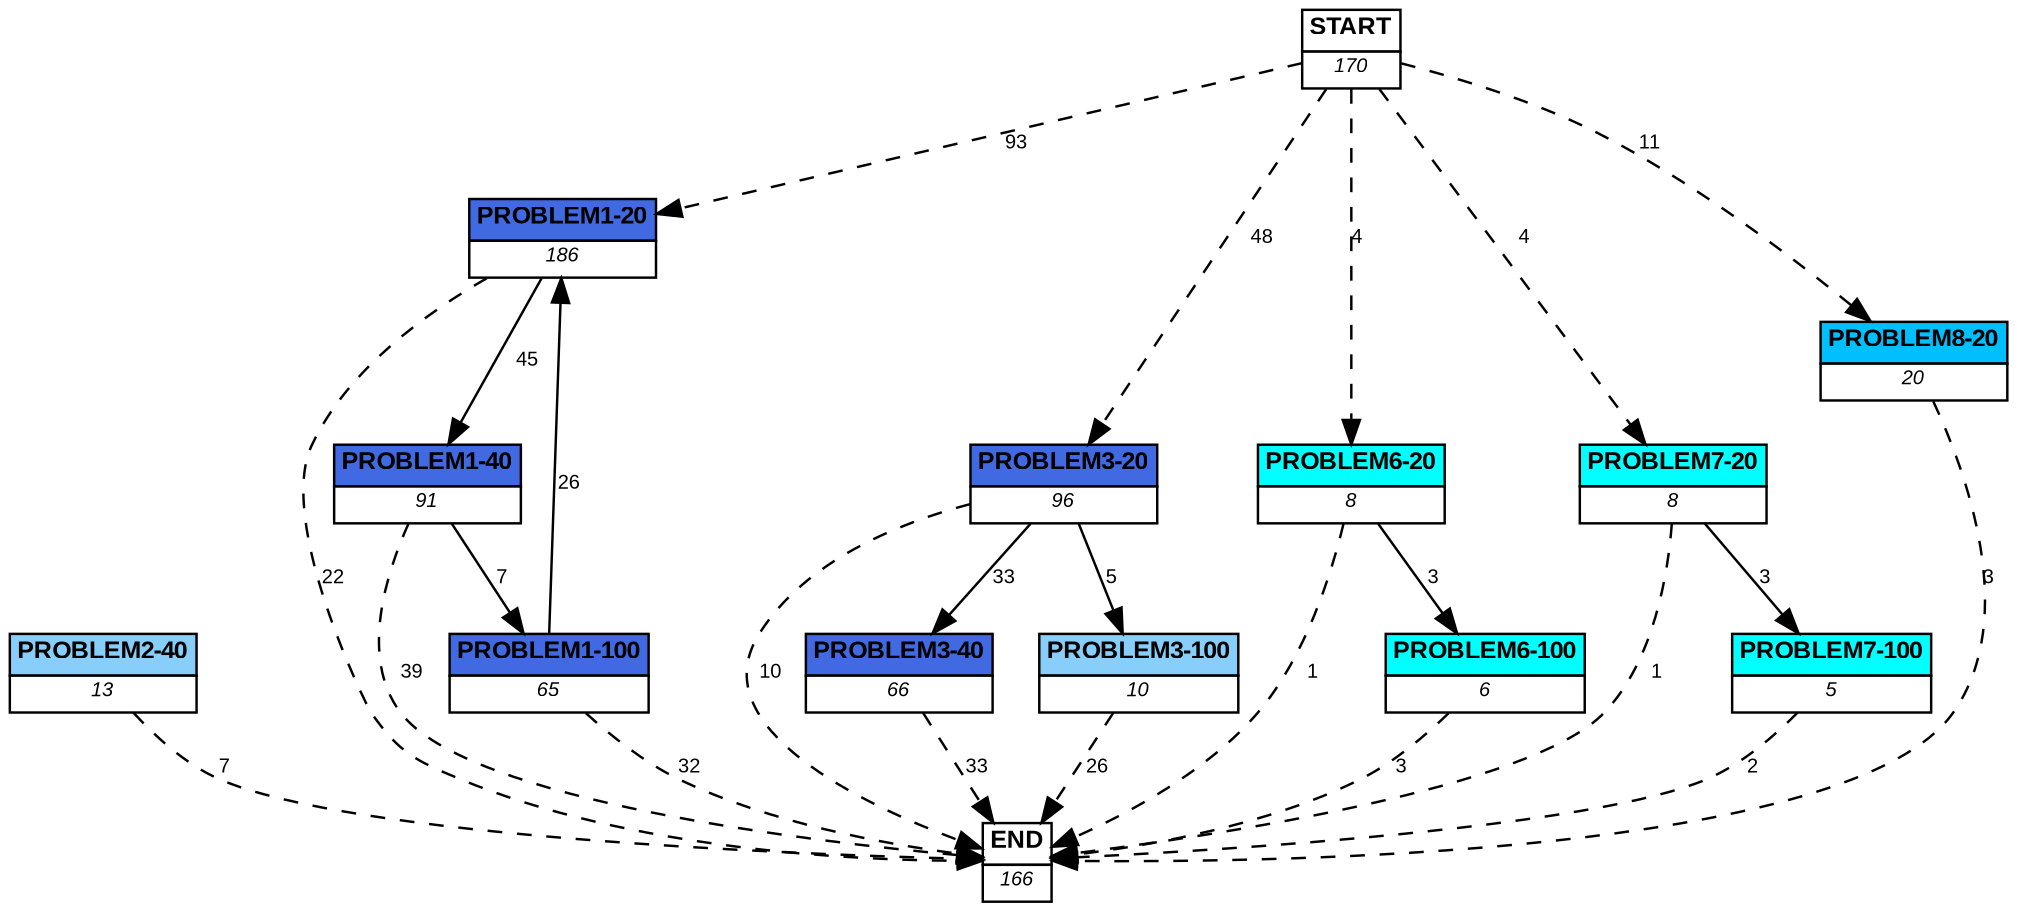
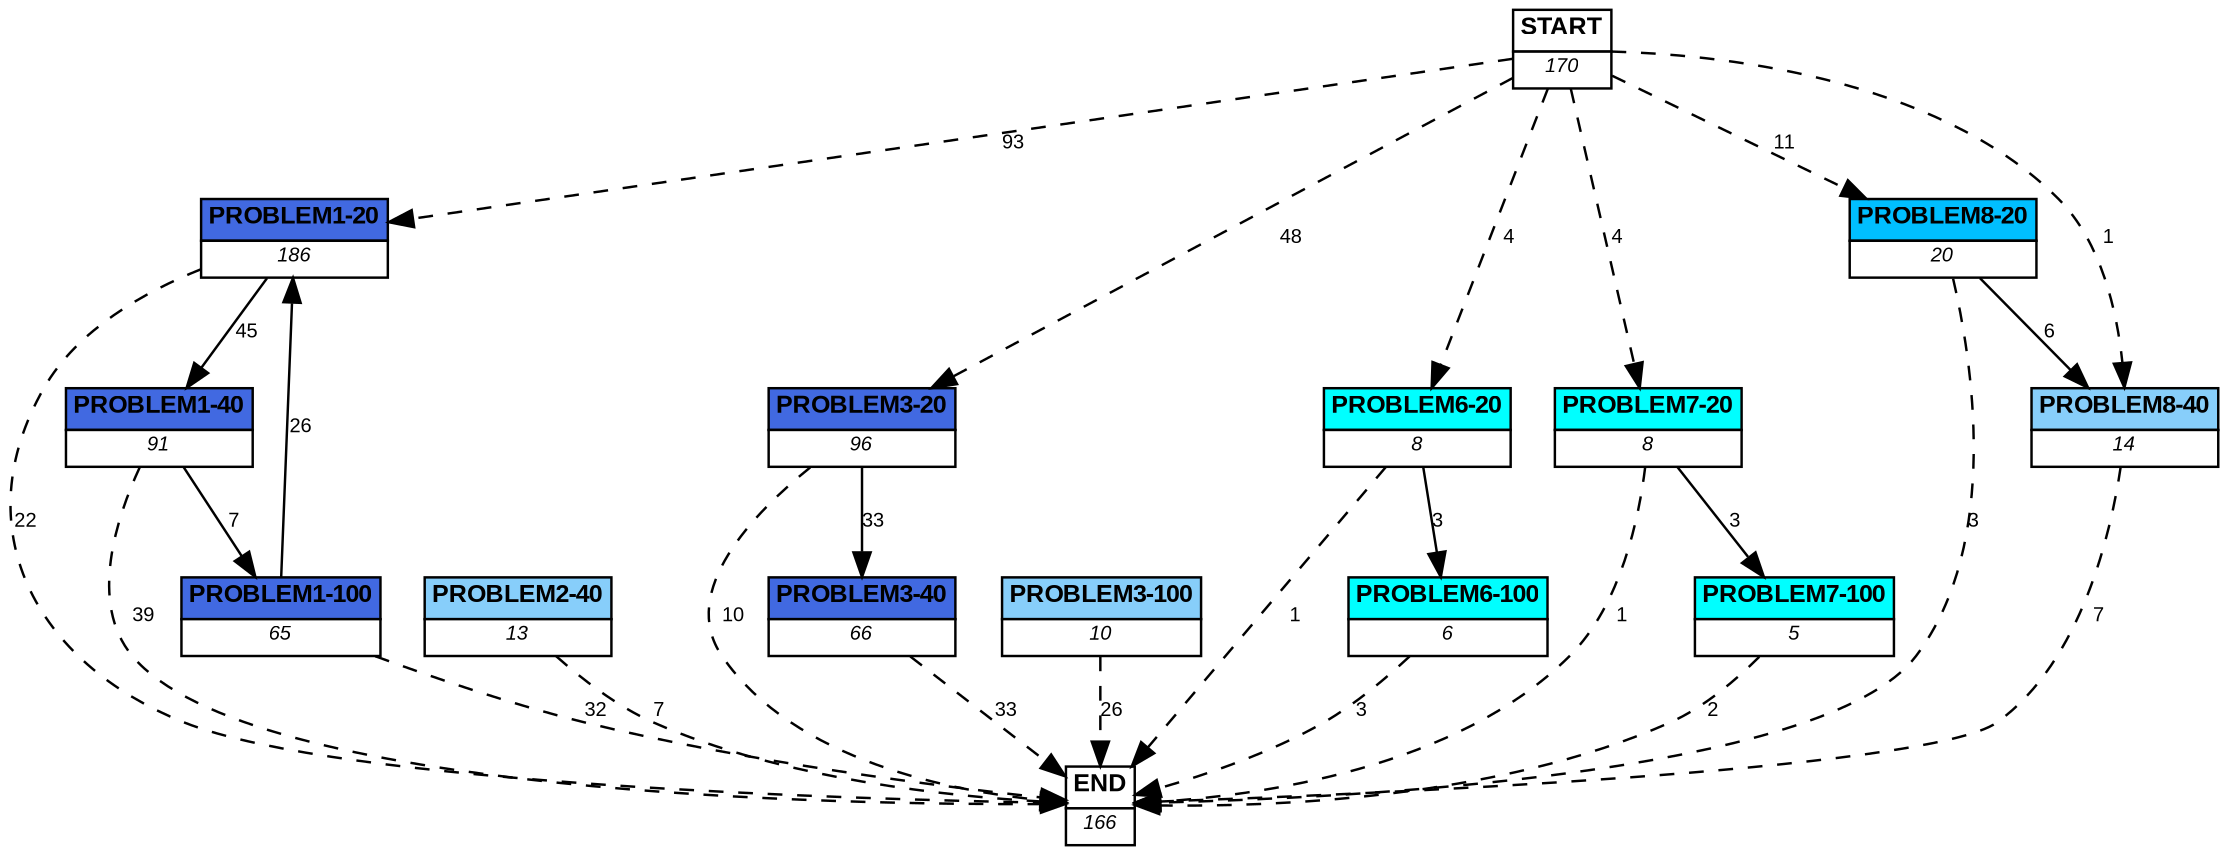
none -> (2125, 428)
(1096, 567) -> none
